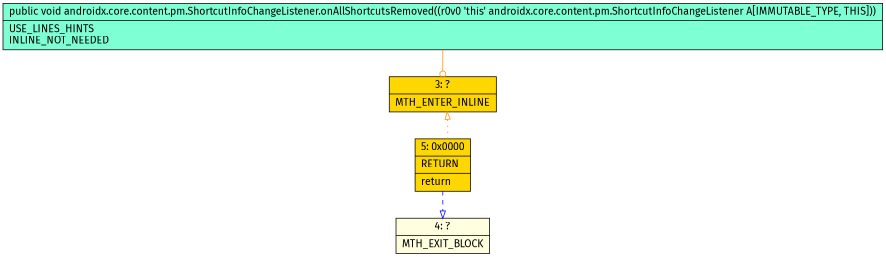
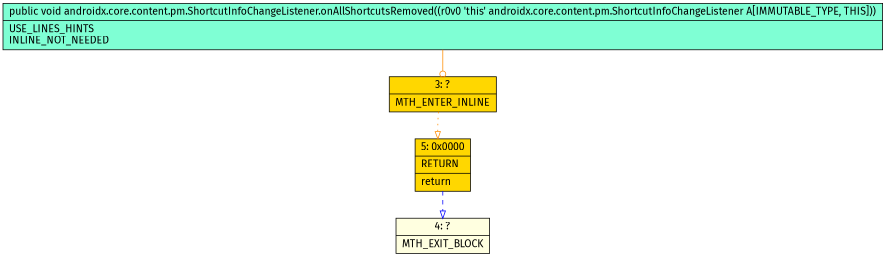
(448, 129) -> (438, 122)
